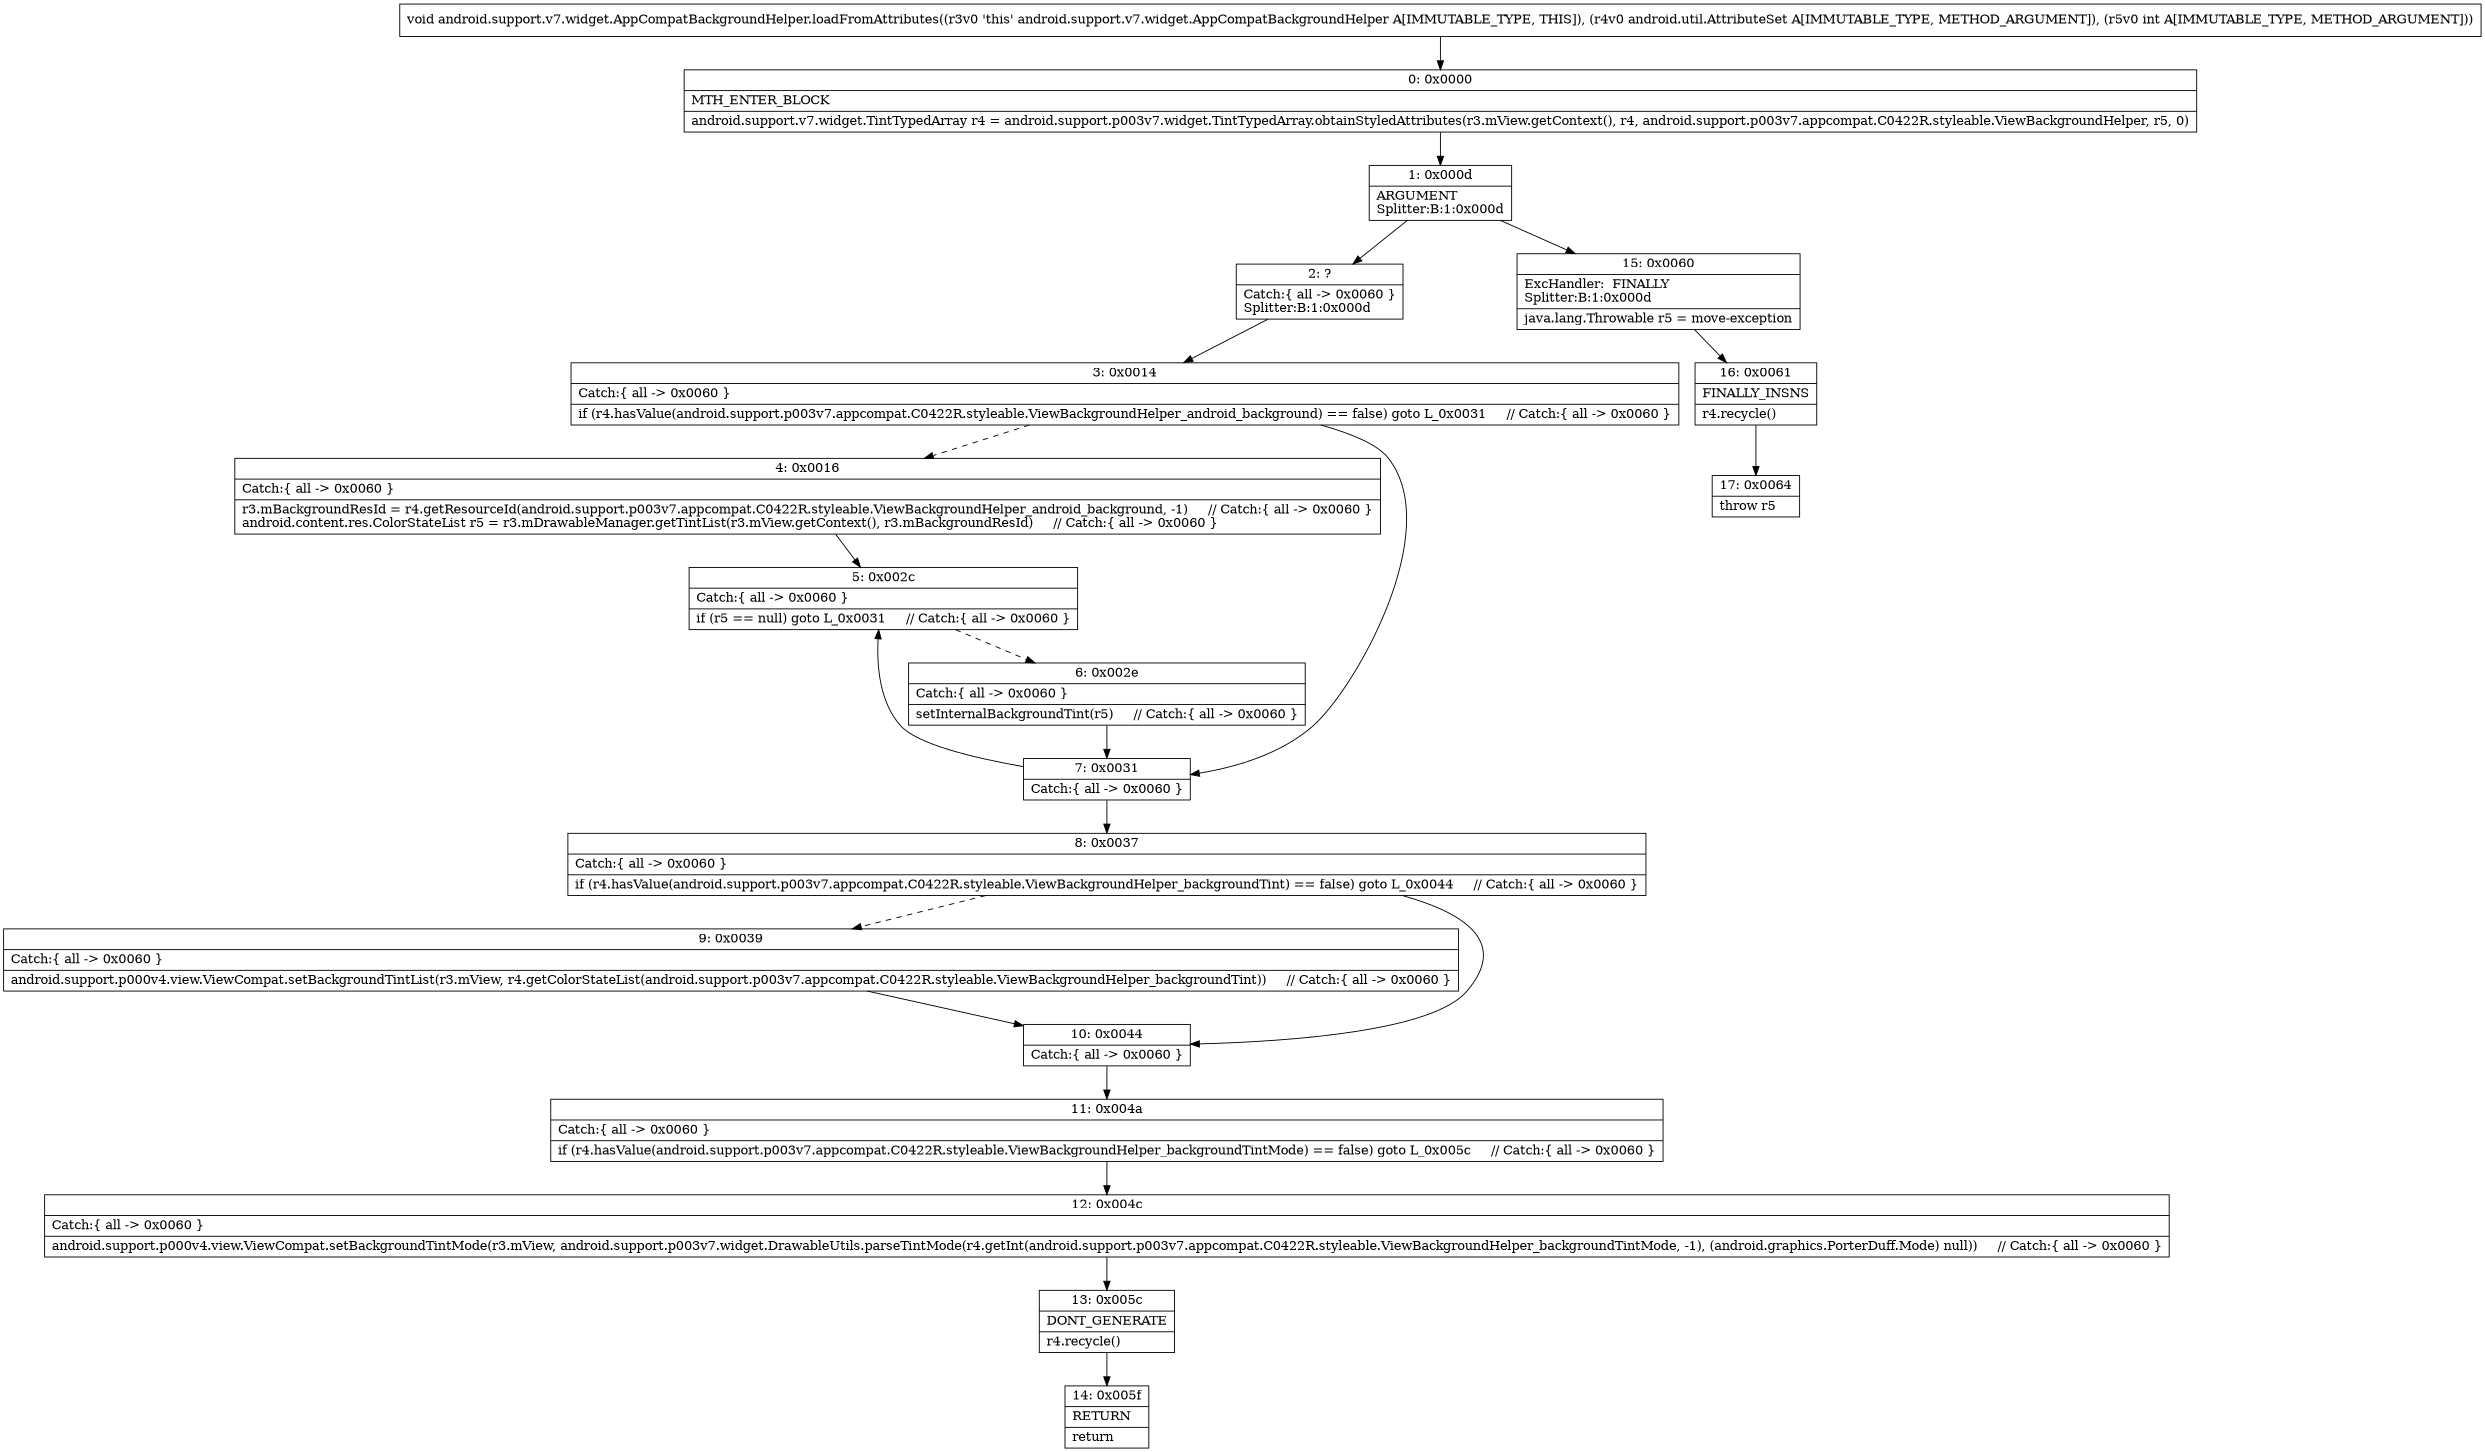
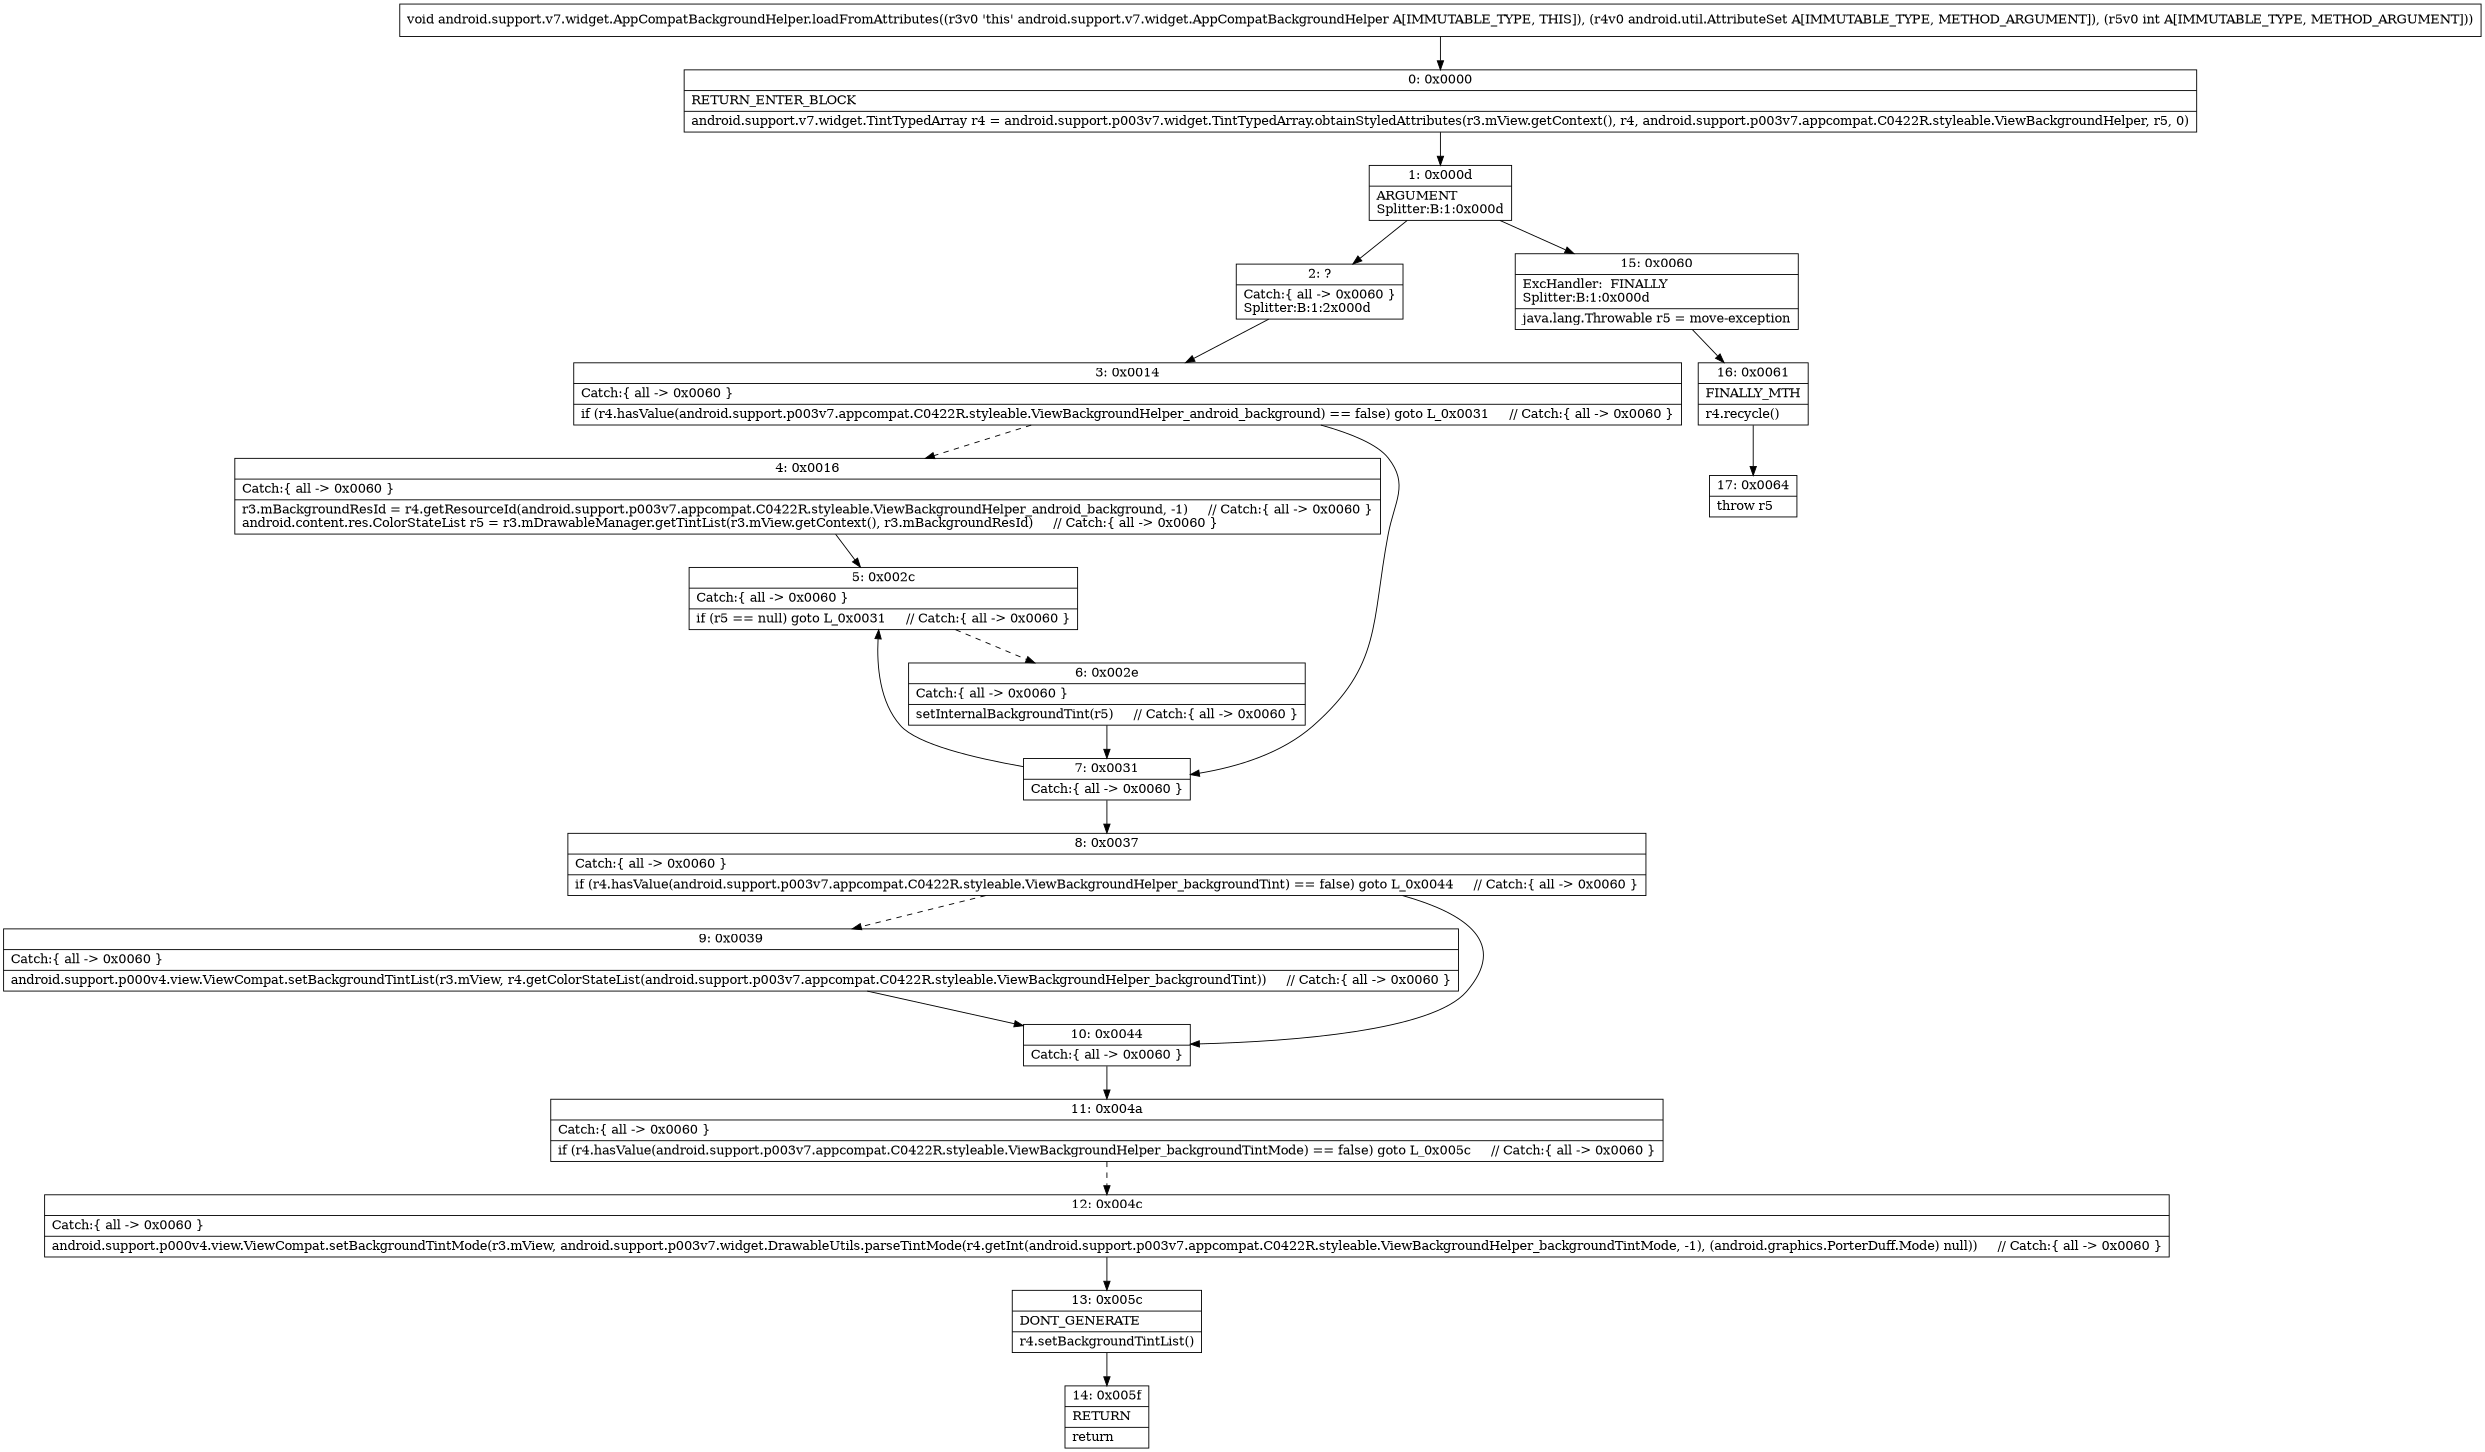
(761, 101) -> (774, 101)
(1307, 308) -> (1307, 308)
(1756, 393) -> (1753, 393)
(1107, 1174) -> (1107, 1174)
(1083, 1342) -> (1107, 1342)
